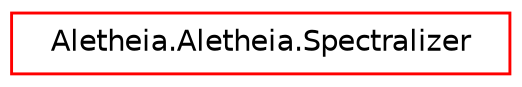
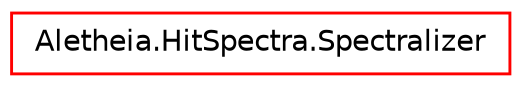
(261, 43) -> (261, 43)
